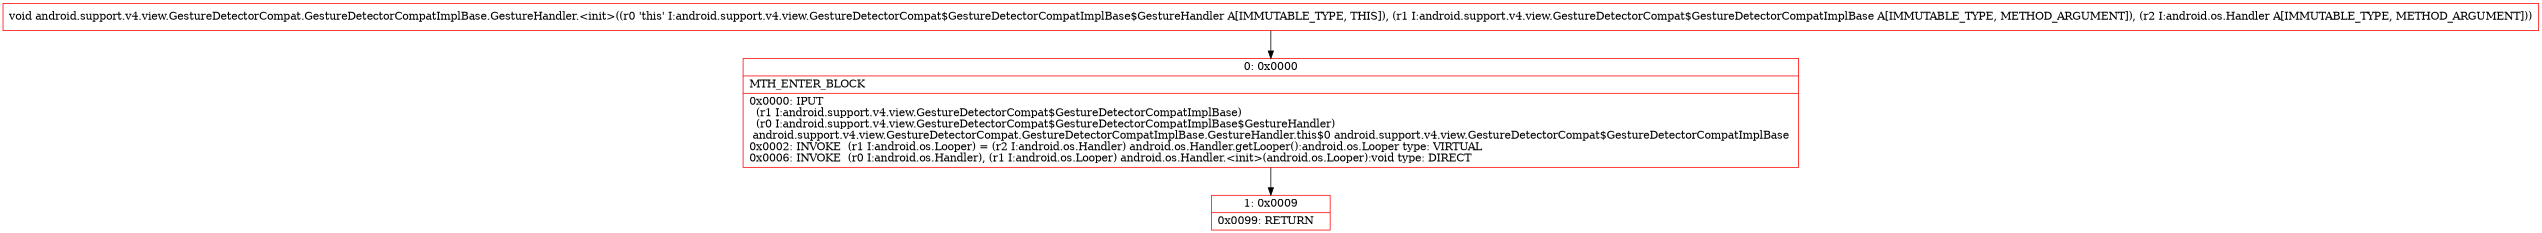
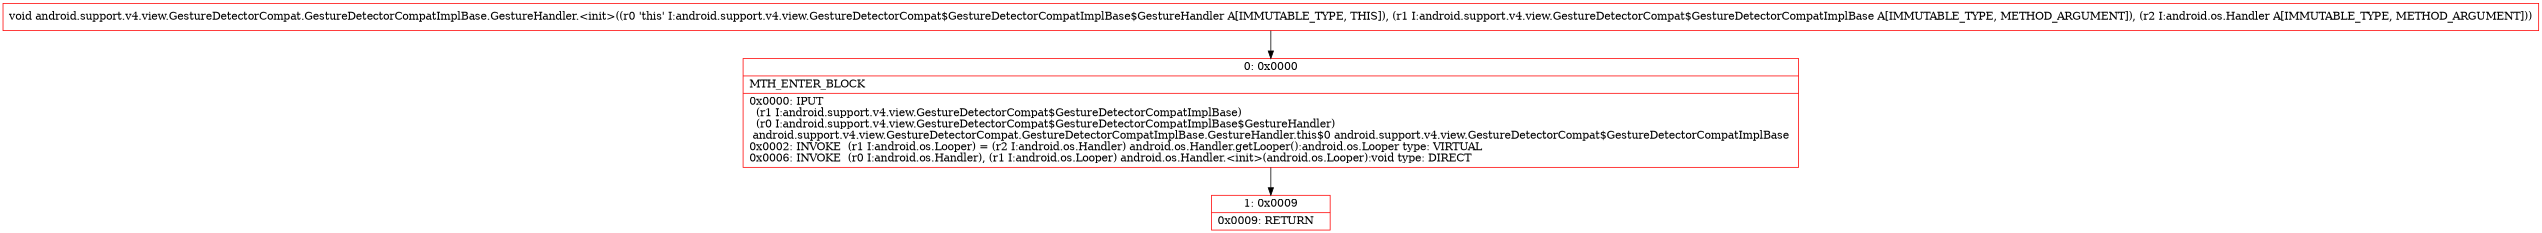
(1271, 221) -> (1271, 221)
